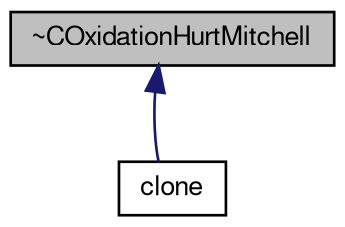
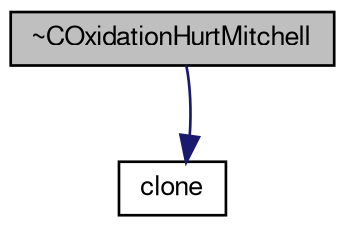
(155, 127) -> (190, 100)
